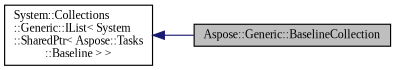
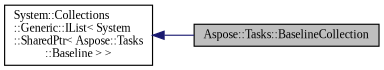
(292, 35) -> (287, 35)
